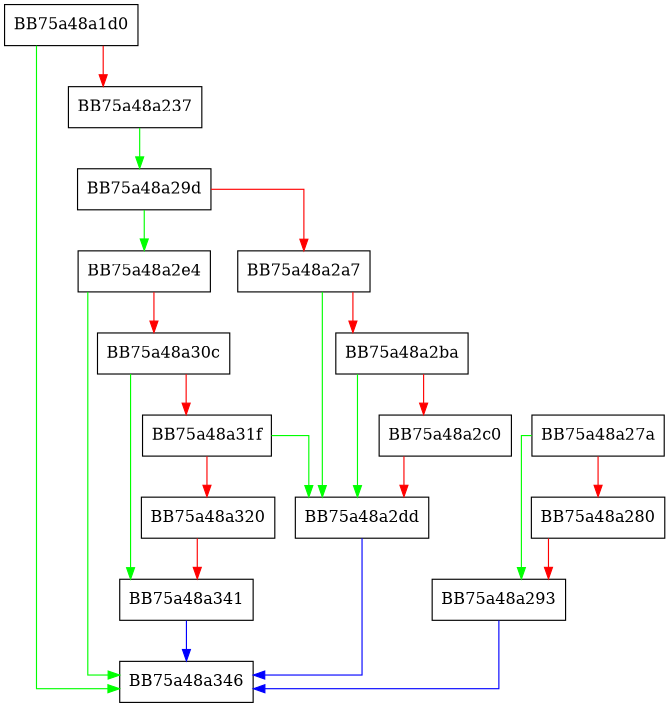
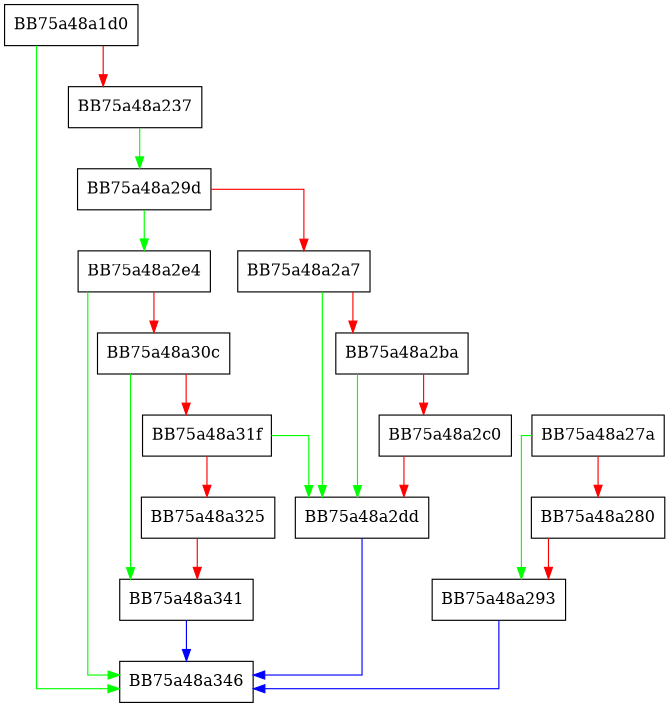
(208, 518) -> (208, 518)
